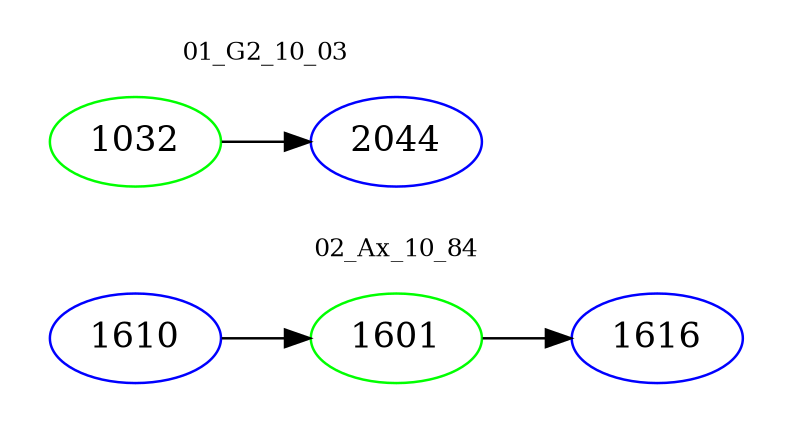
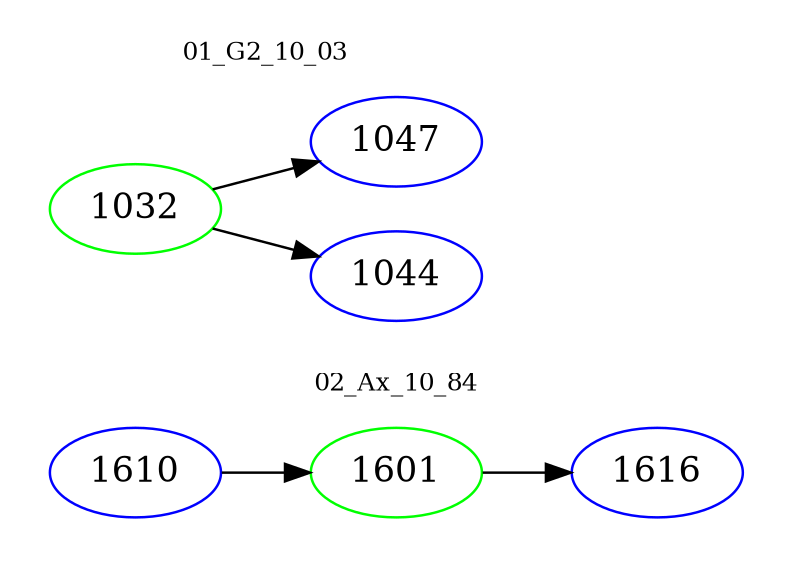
(396, 142) -> (396, 276)
none -> (396, 142)
